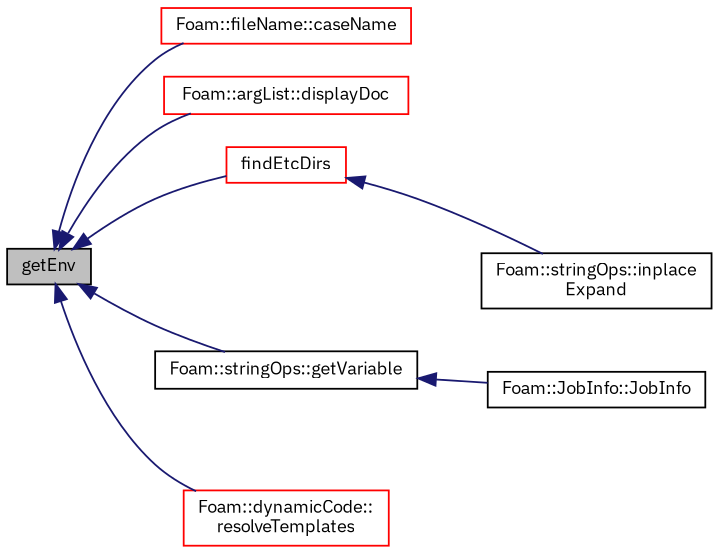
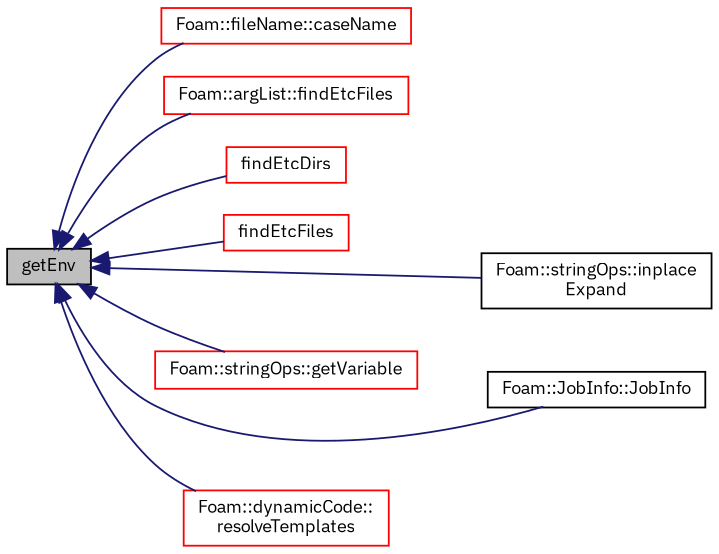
(286, 95) -> (286, 95)
(455, 214) -> (296, 273)
none -> (286, 233)
(286, 370) -> (286, 370)
(462, 381) -> (278, 438)
